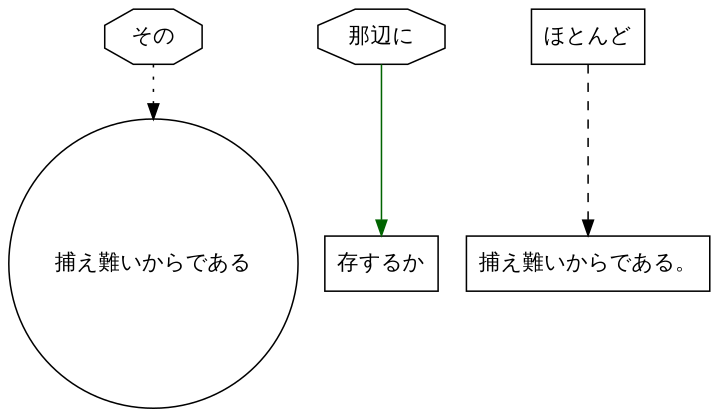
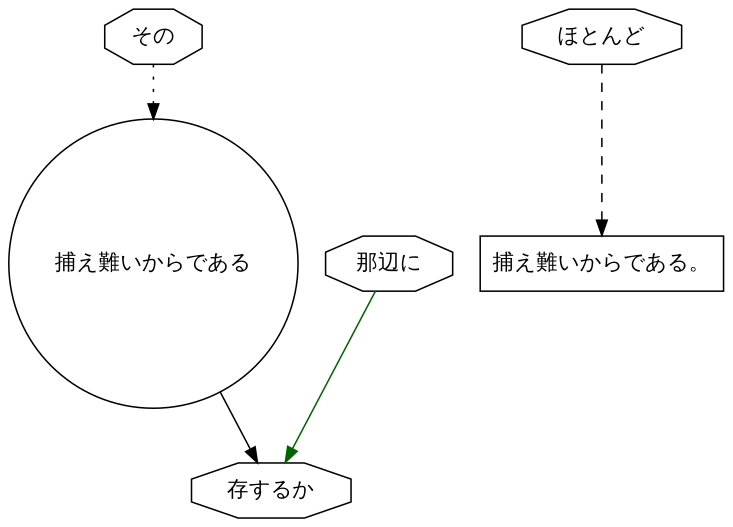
(588, 37) -> (602, 37)
(381, 264) -> (271, 491)
none -> (235, 420)
